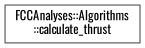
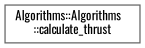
(73, 24) -> (73, 24)
